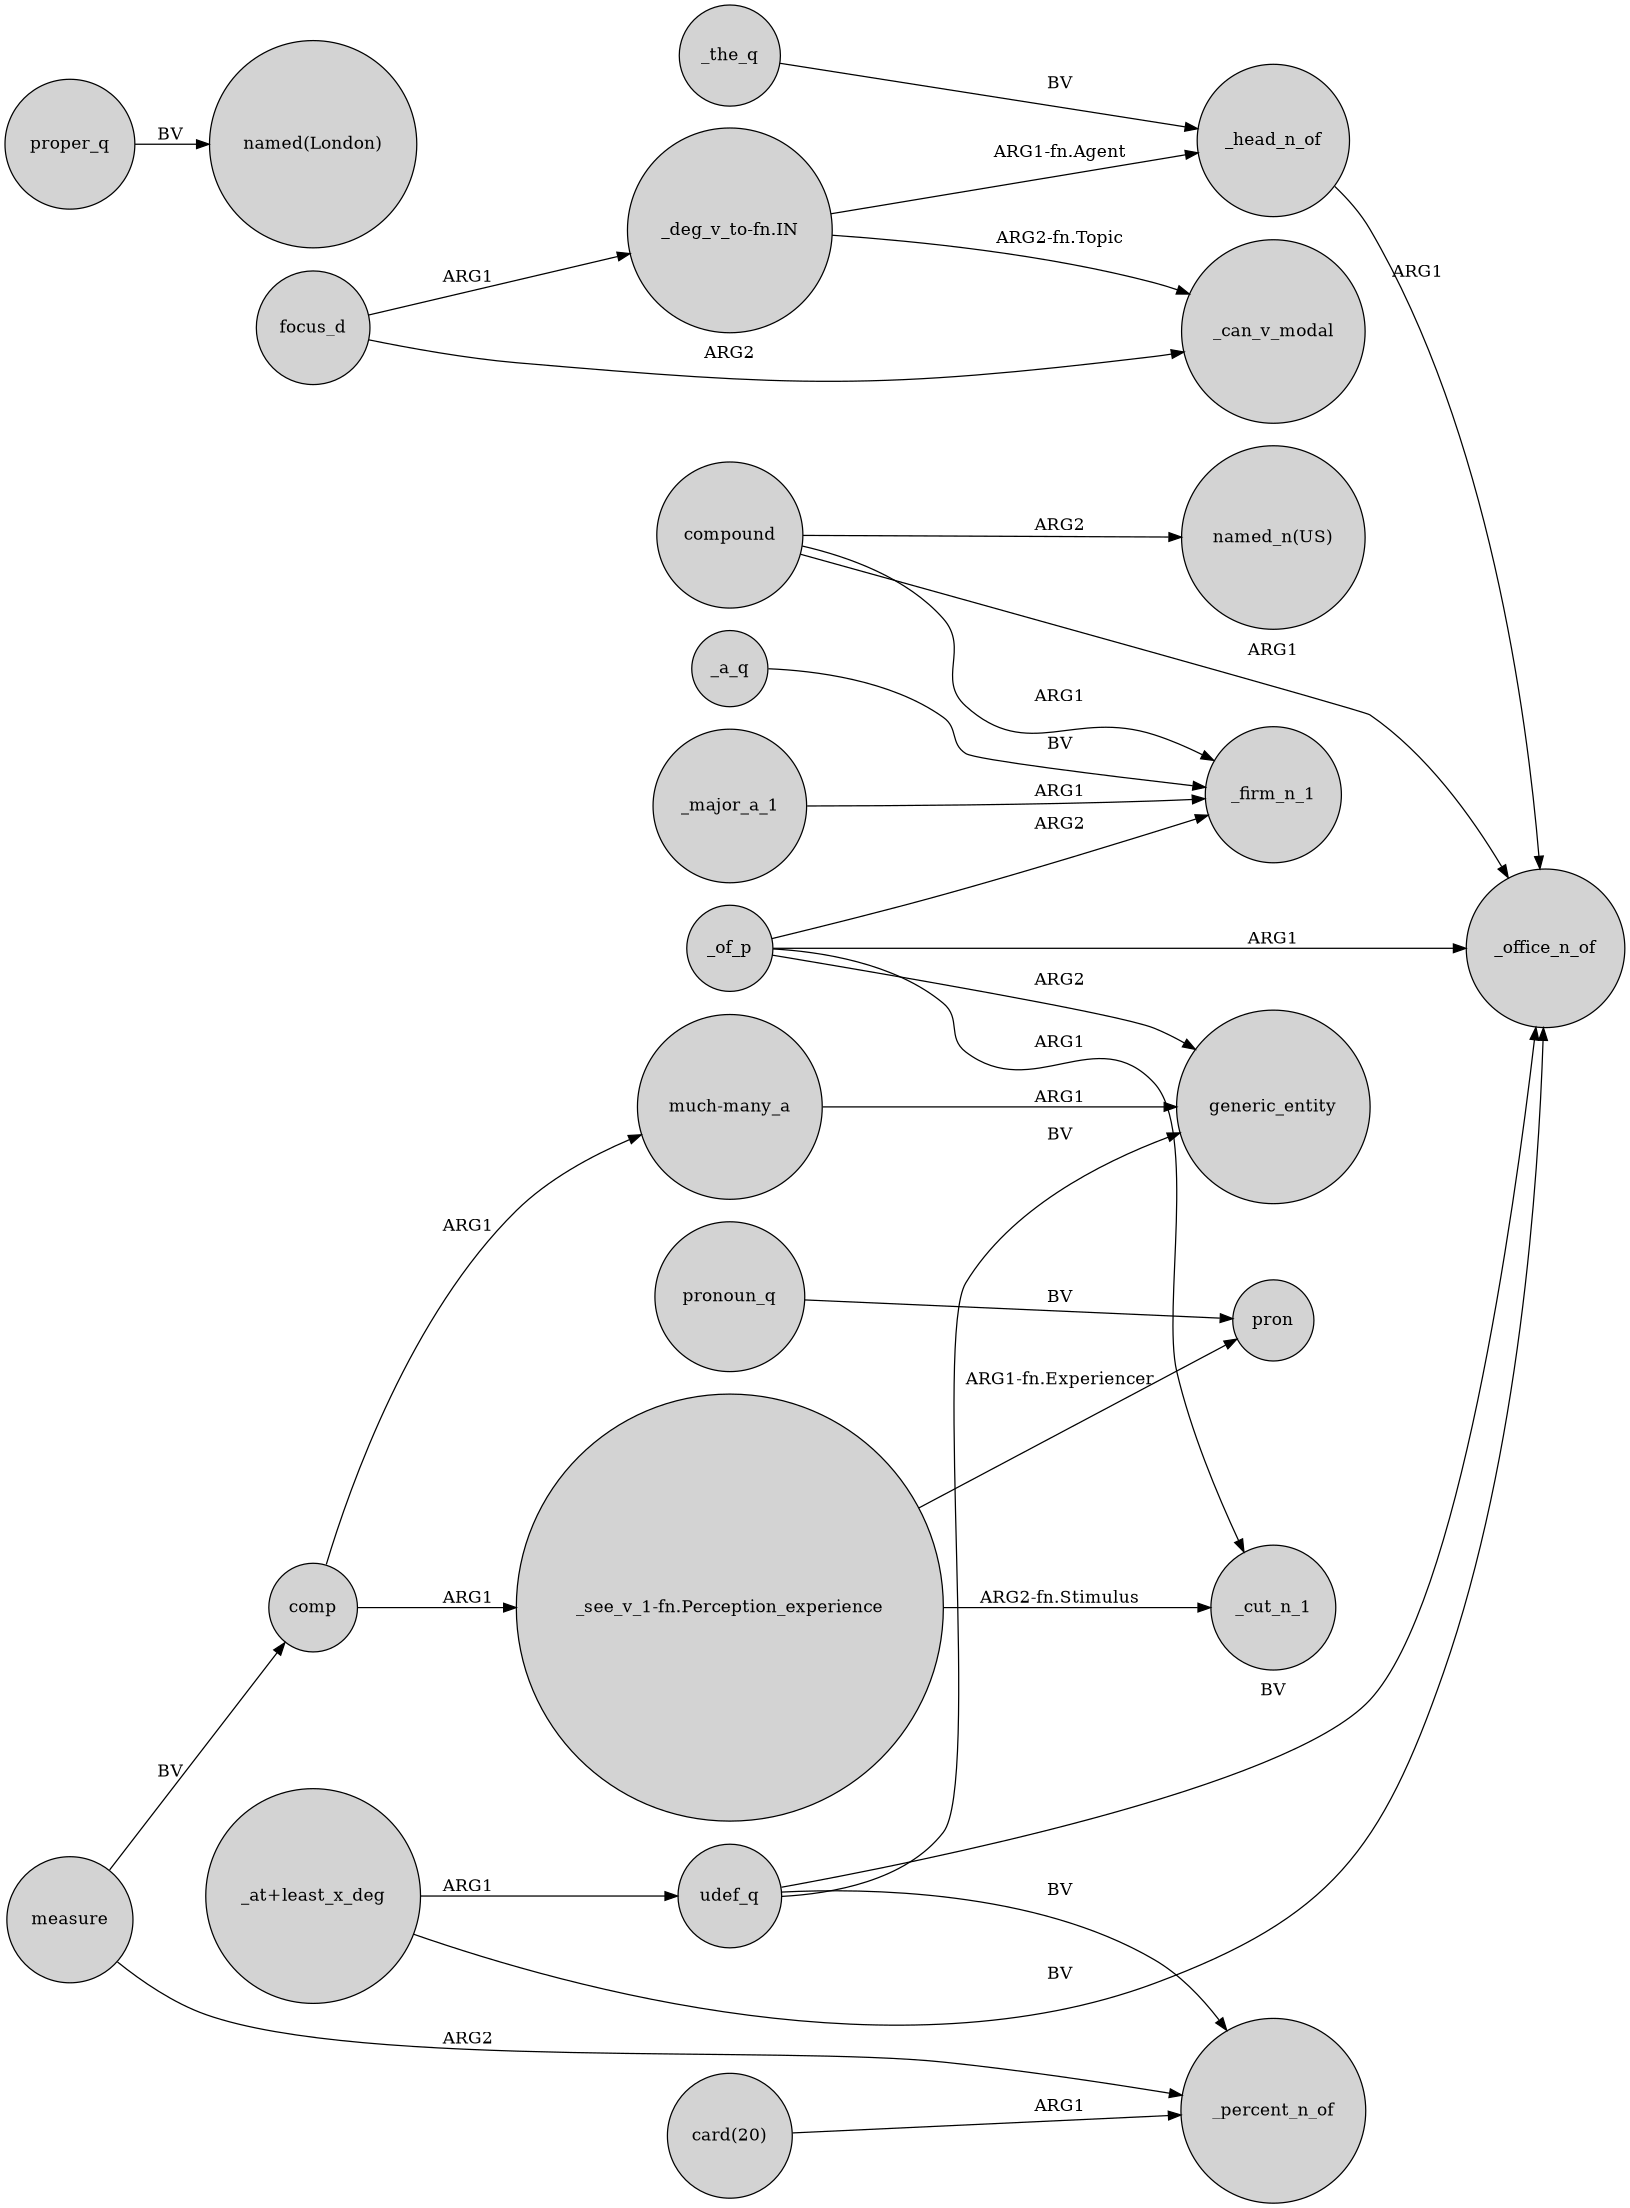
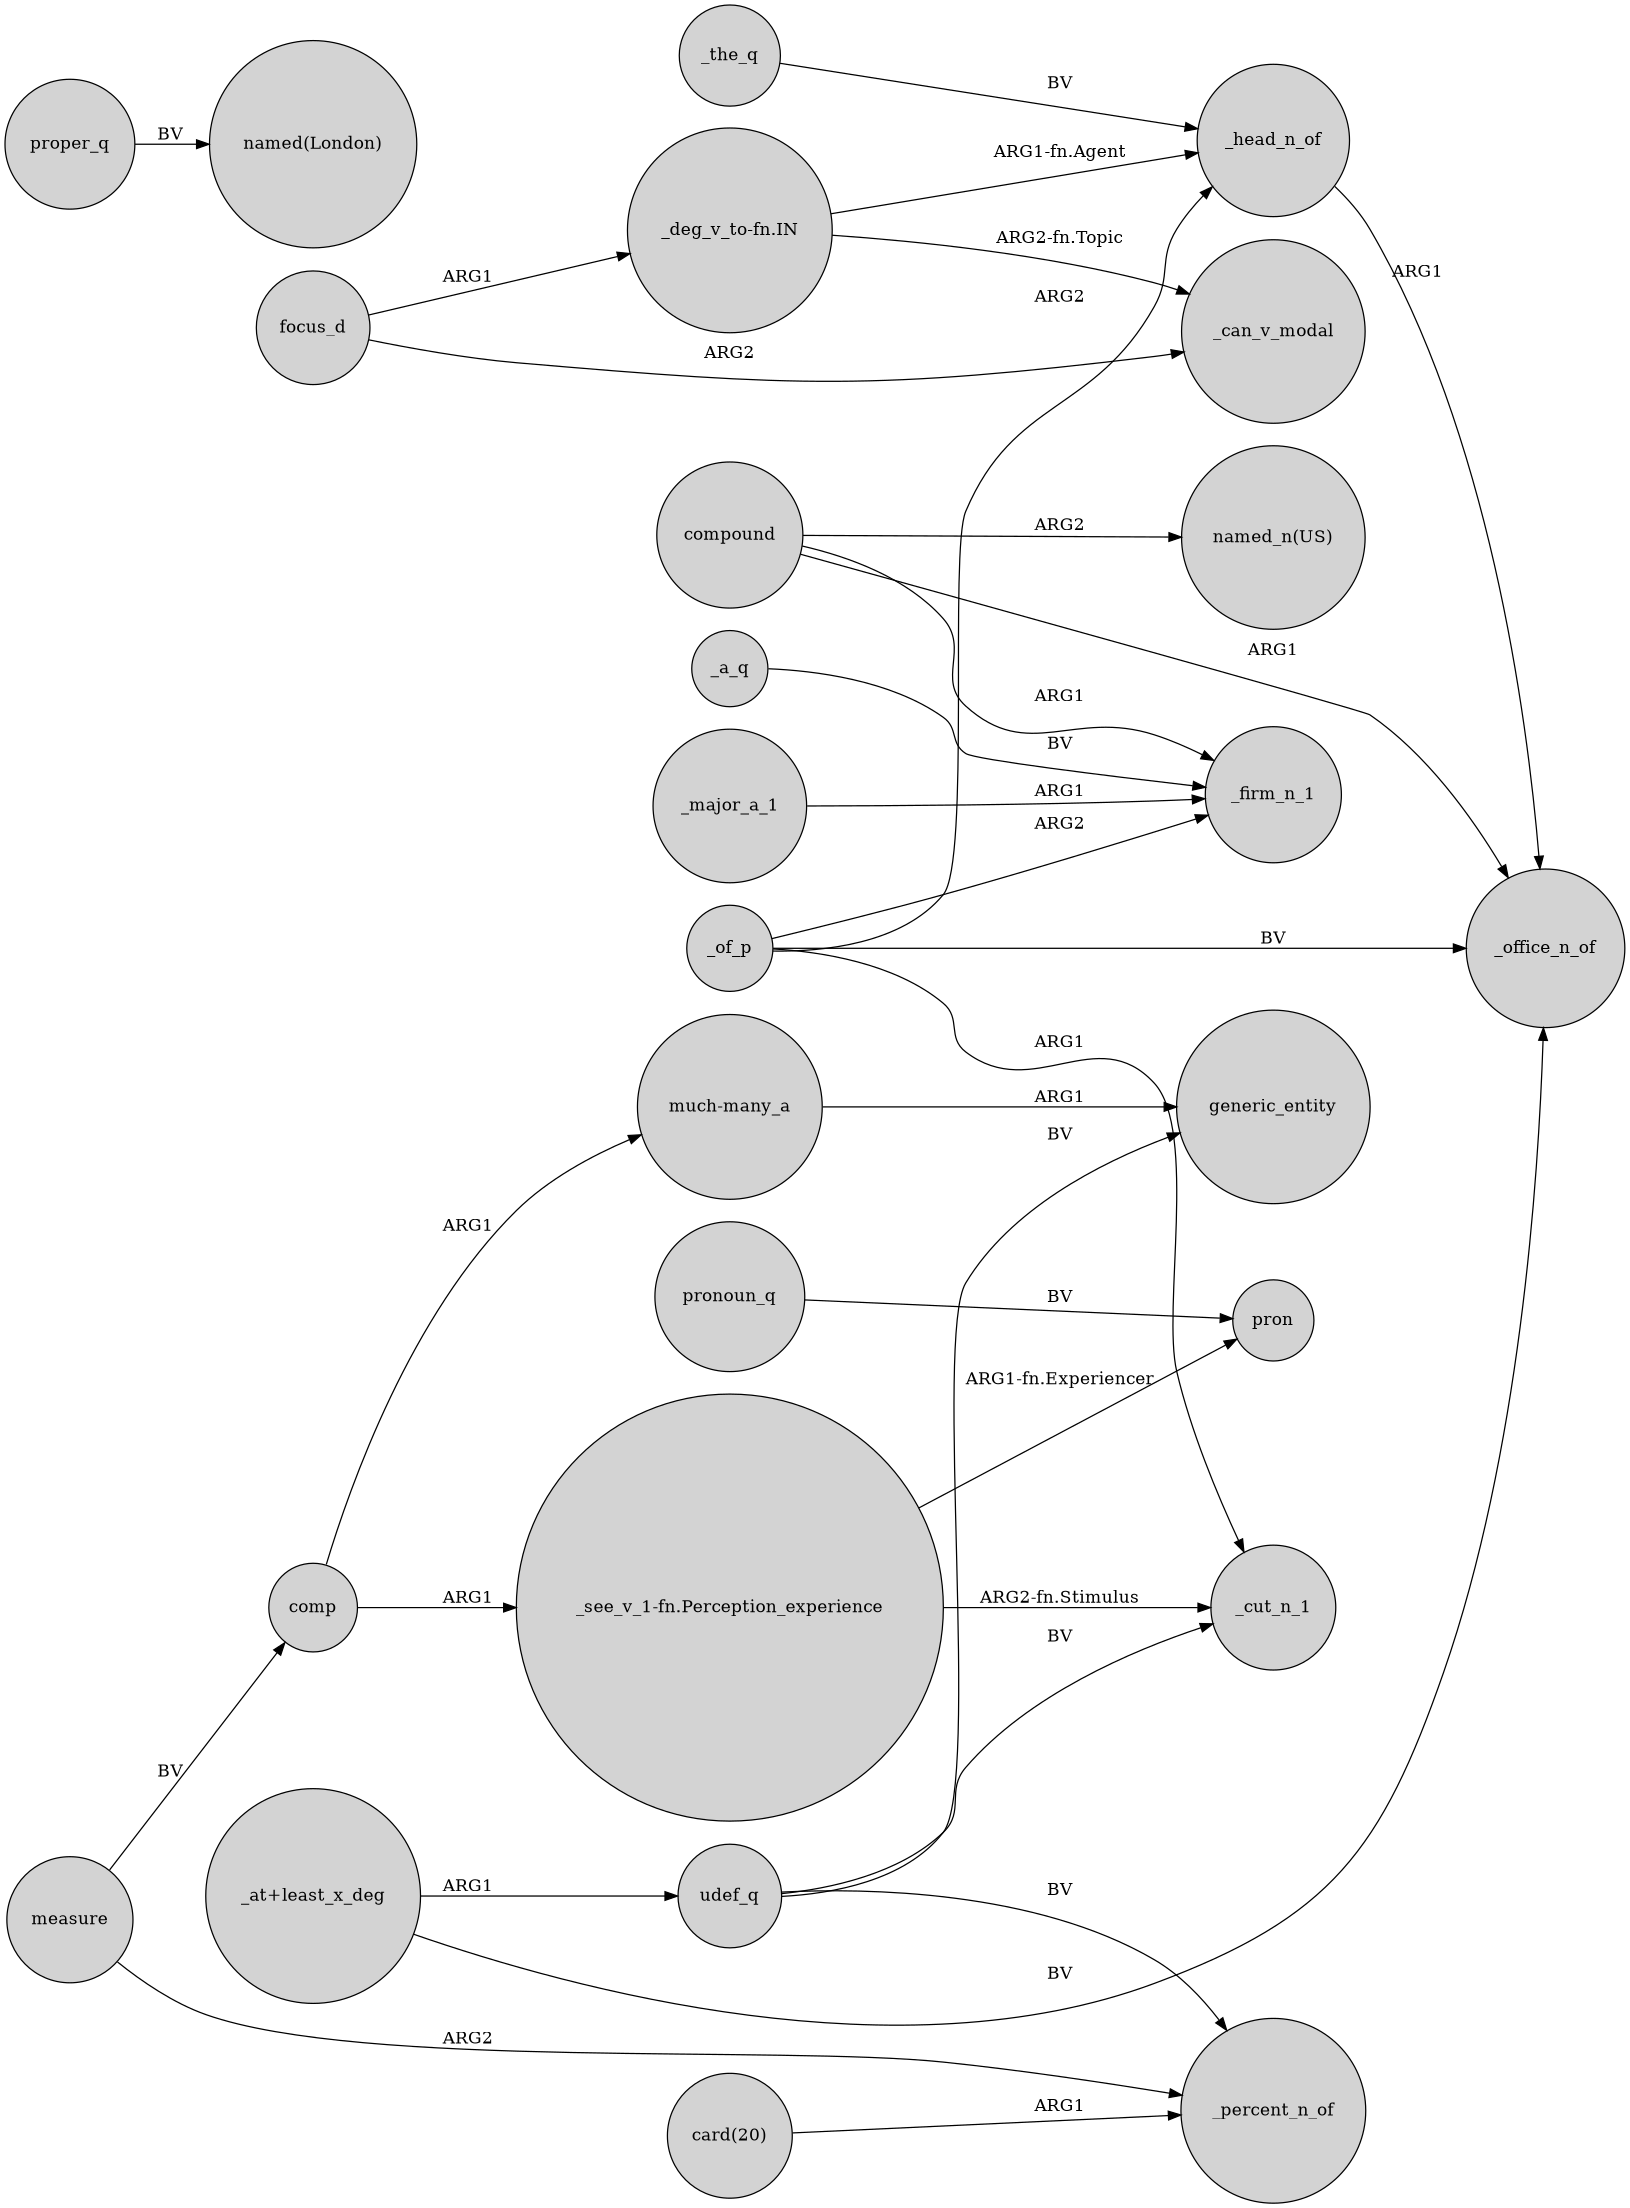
(1273, 939) -> (1273, 939)
(981, 991) -> (959, 617)
(1387, 1674) -> (976, 1757)
